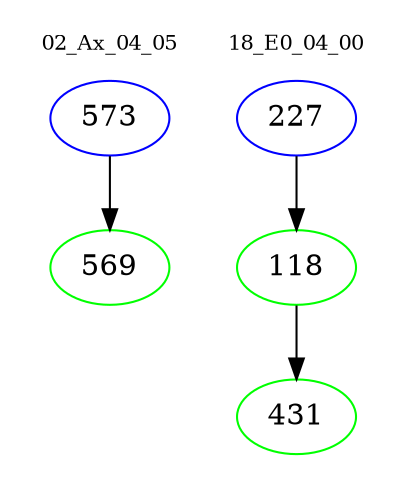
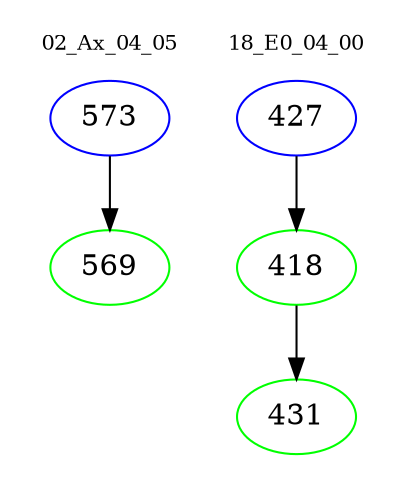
(297, 118) -> (297, 118)
(297, 267) -> (297, 267)
